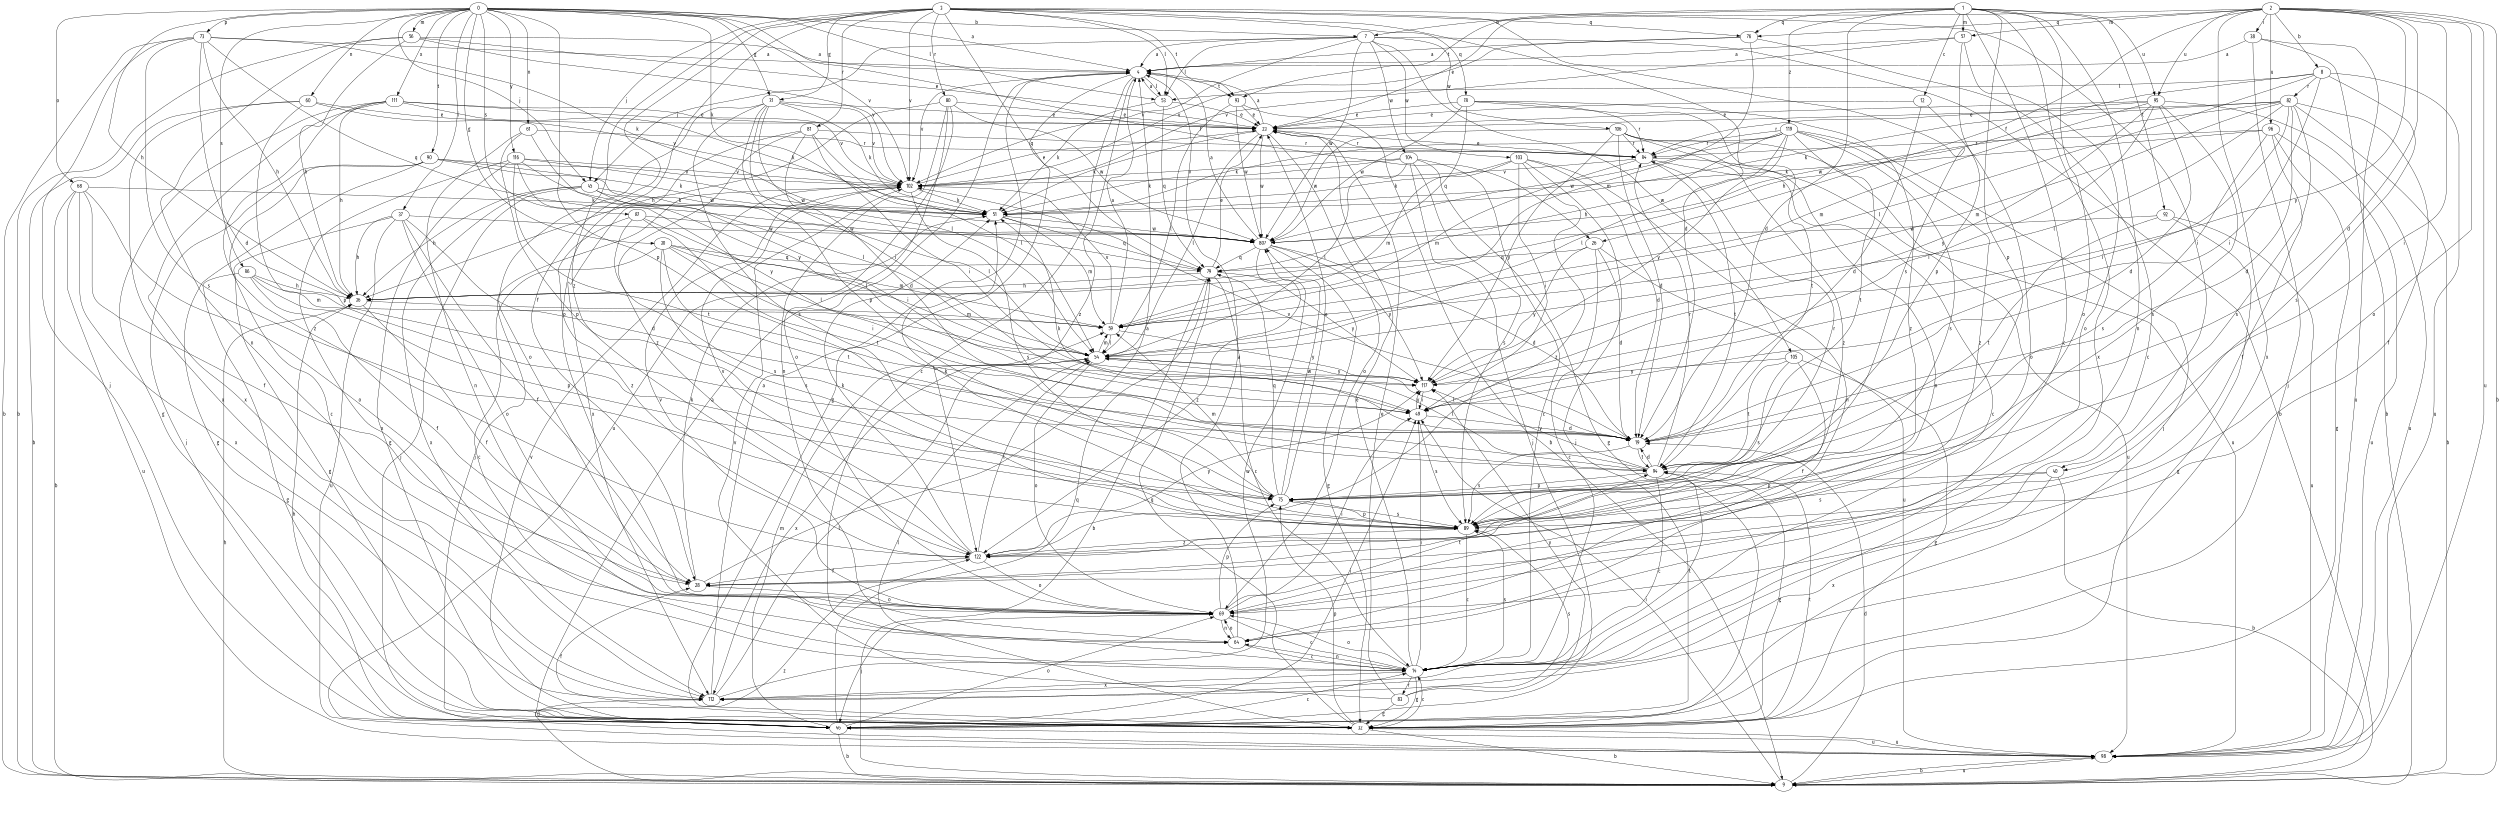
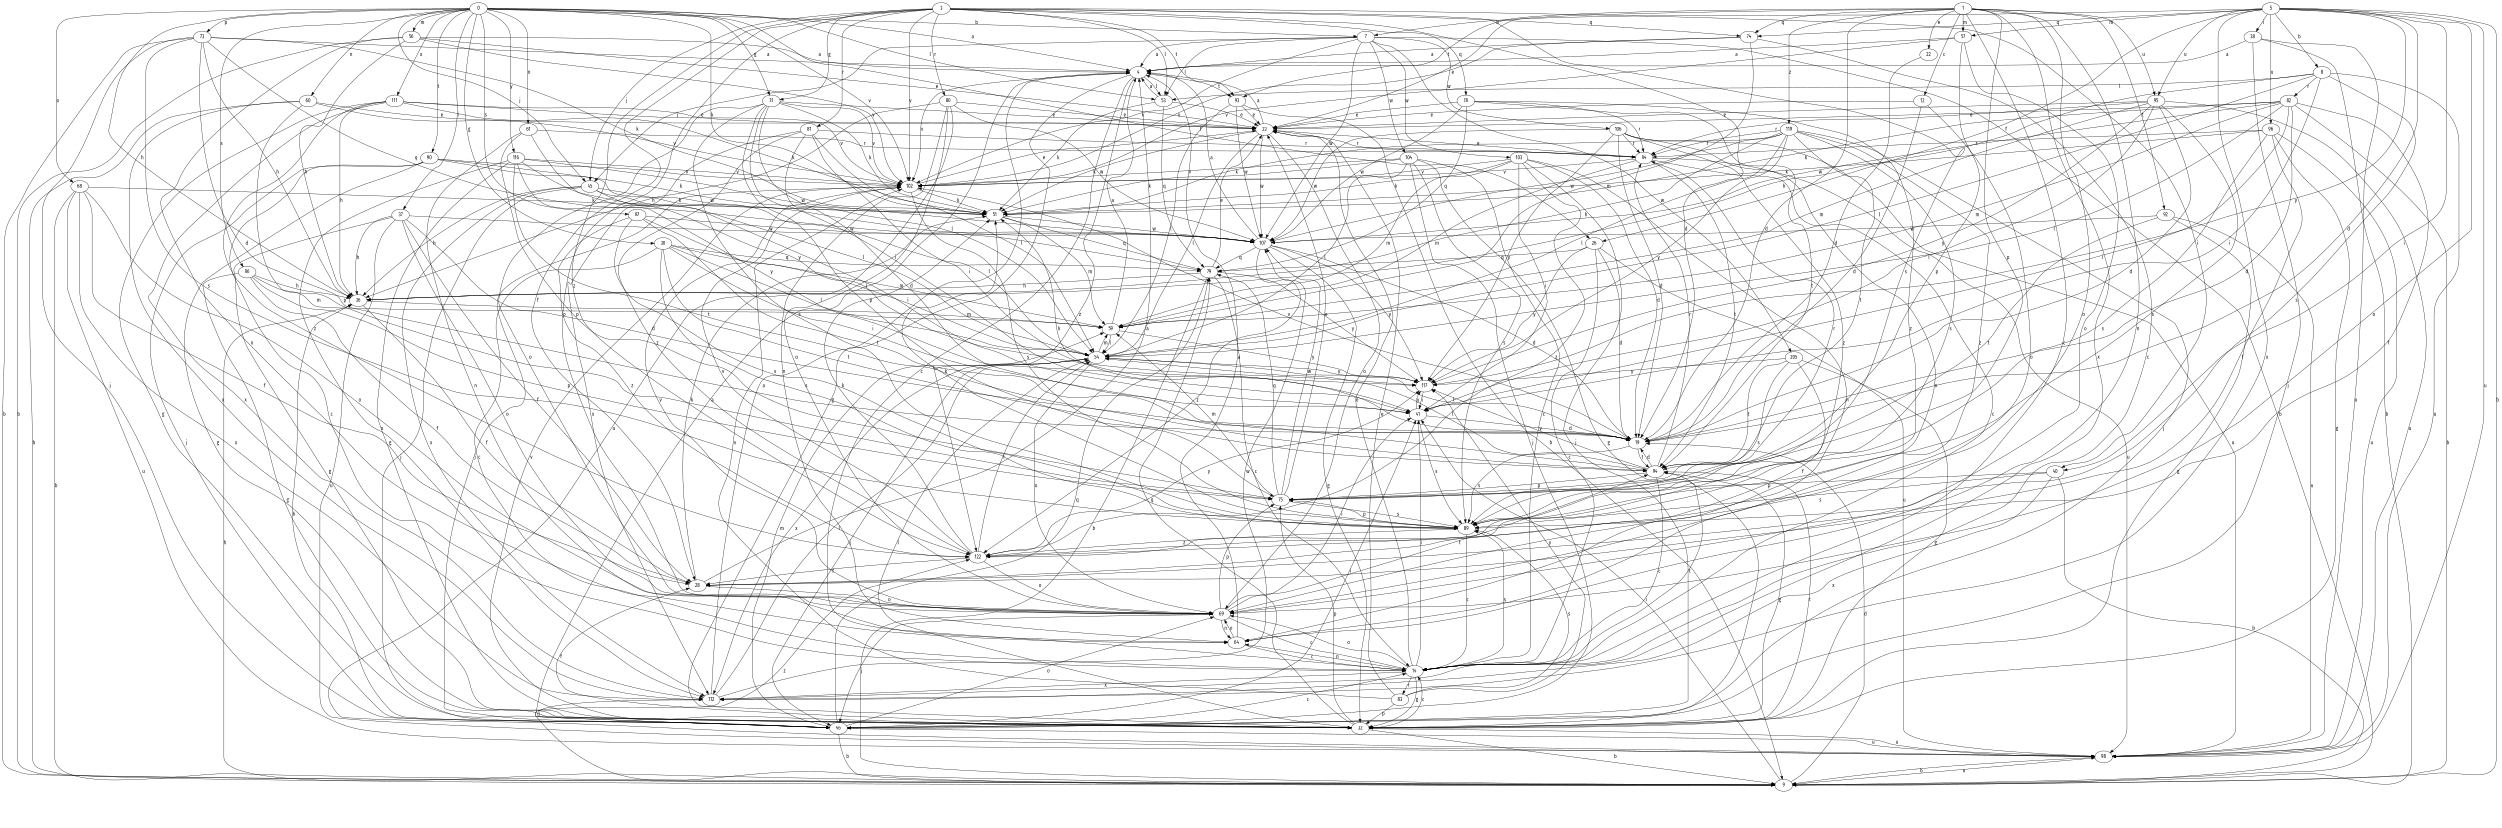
(2271, 9) -> (2271, 9)
(1749, 37) -> (1749, 37)
none -> (1929, 55)
(1056, 169) -> none
(1056, 207) -> (1216, 180)
(1263, 244) -> (1263, 244)
(790, 328) -> none
(1794, 358) -> (1794, 358)
(1418, 415) -> (1418, 415)
(2012, 432) -> none
none -> (891, 478)
(1384, 714) -> (1384, 714)
